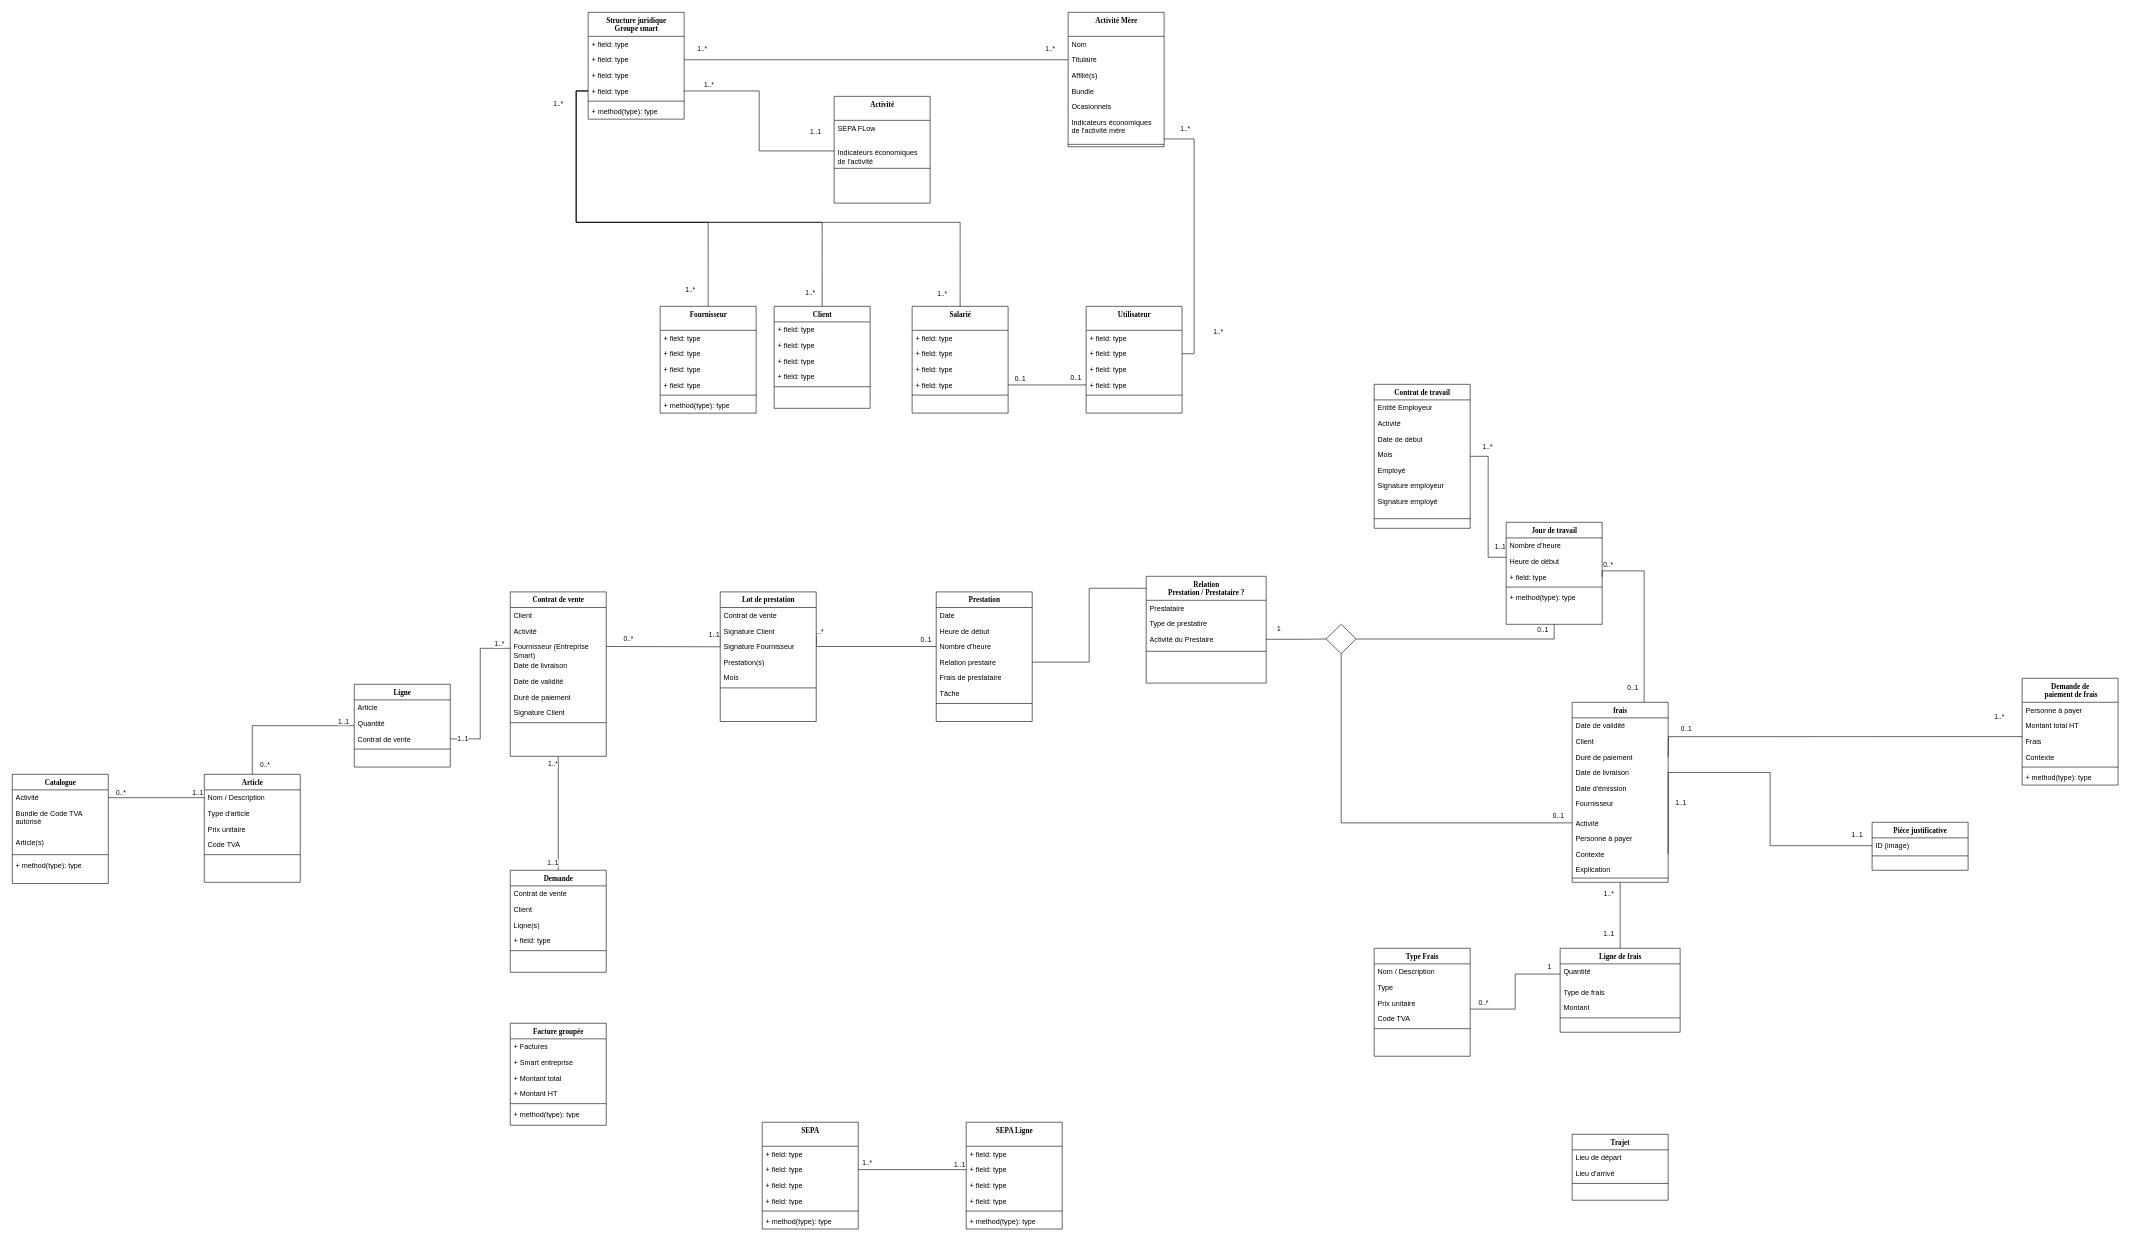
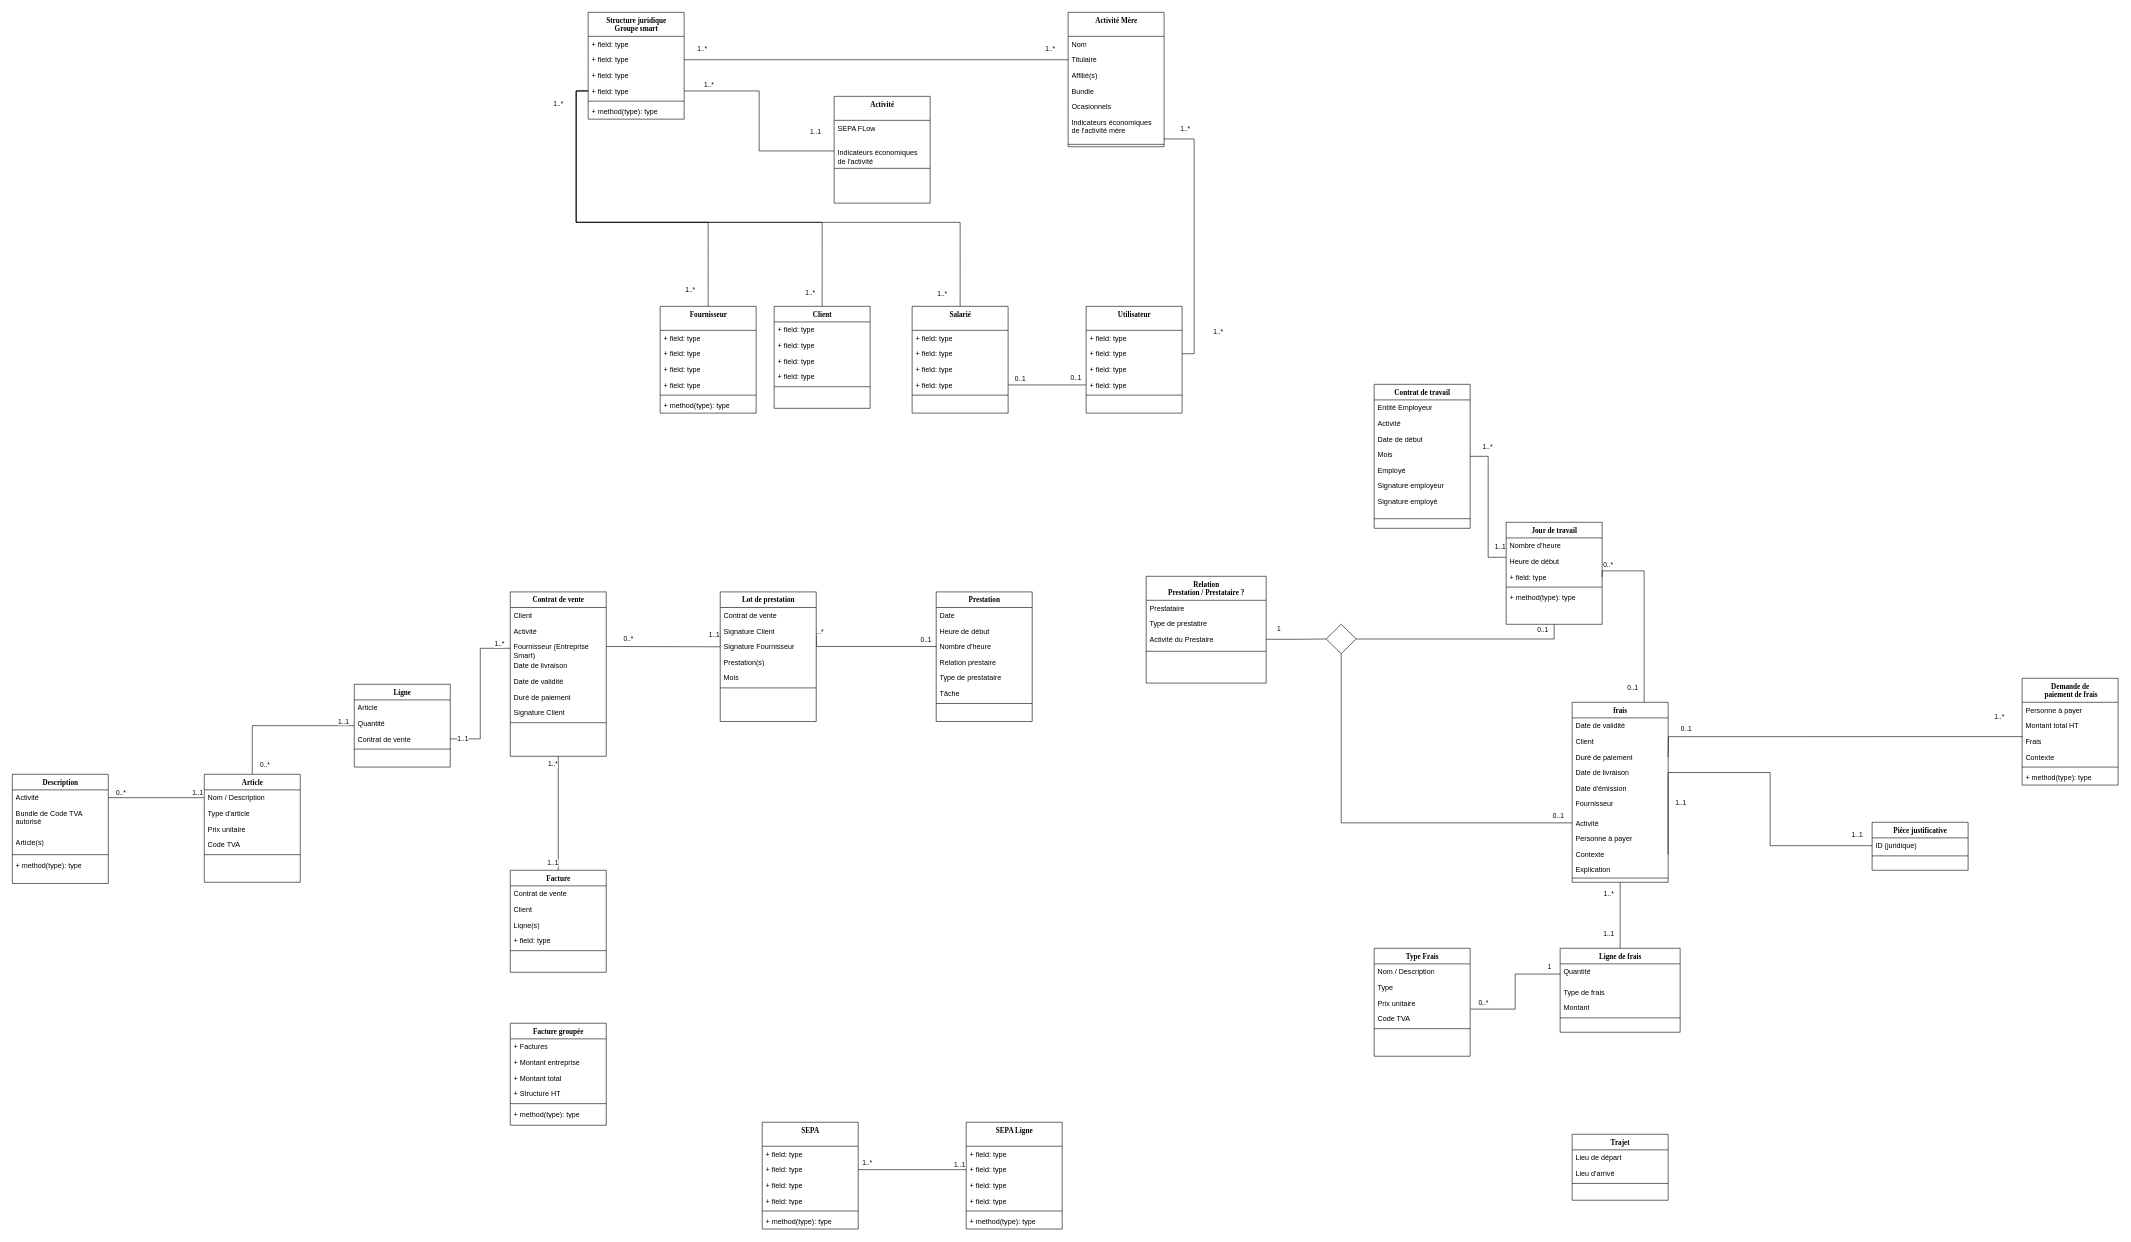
(1089, 627) -> none
(976, 678) -> (975, 678)
(61, 783) -> (61, 783)
(1894, 846) -> (1901, 846)
(559, 879) -> (559, 879)
(547, 1063) -> (551, 1063)
(536, 1094) -> (540, 1094)
